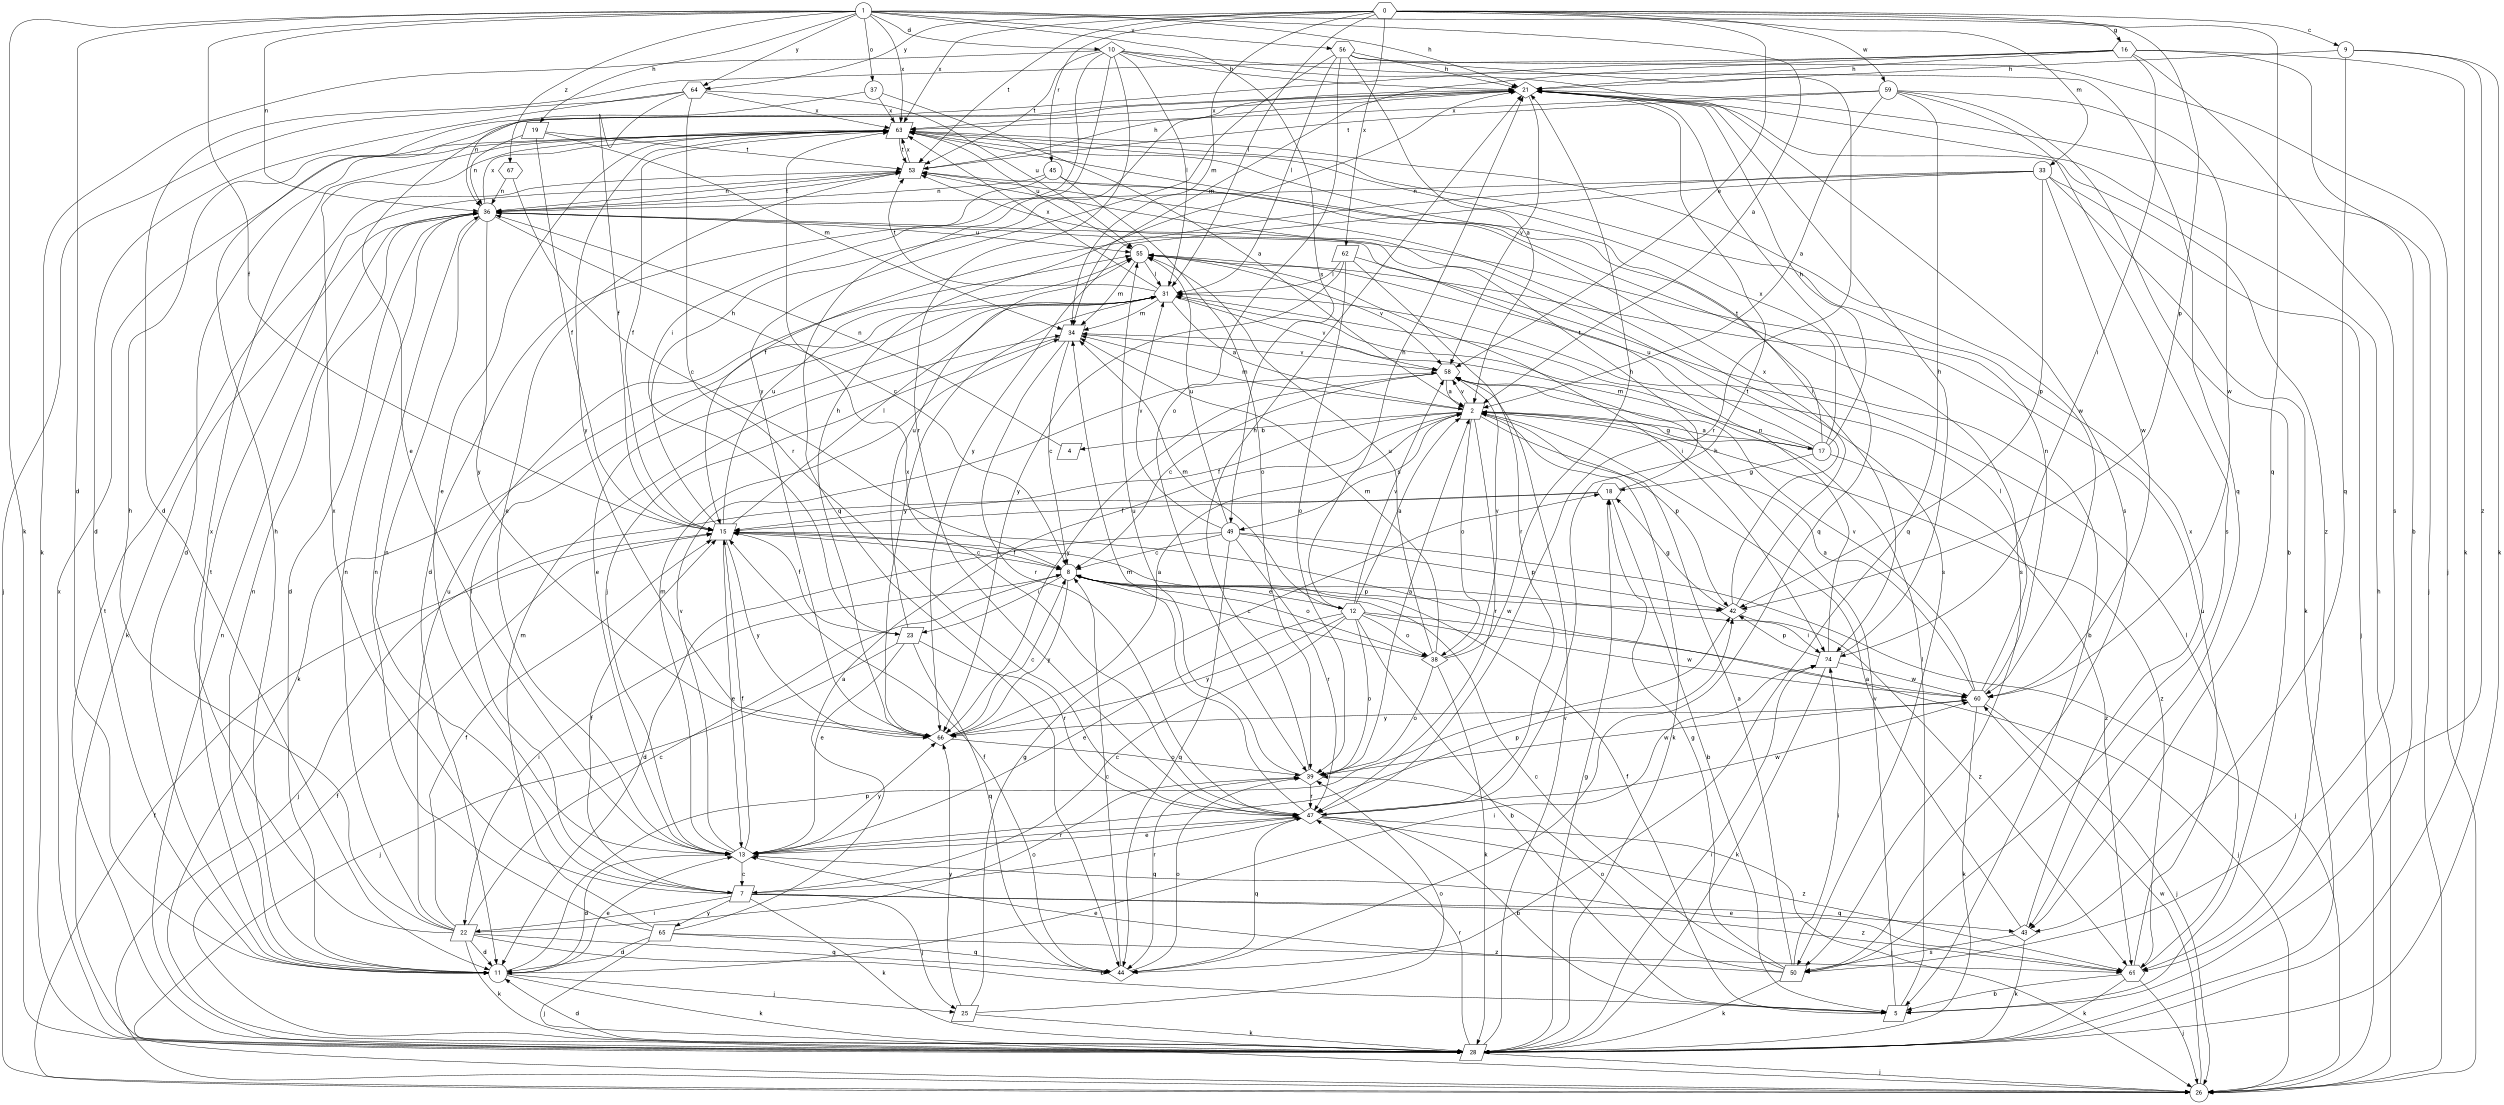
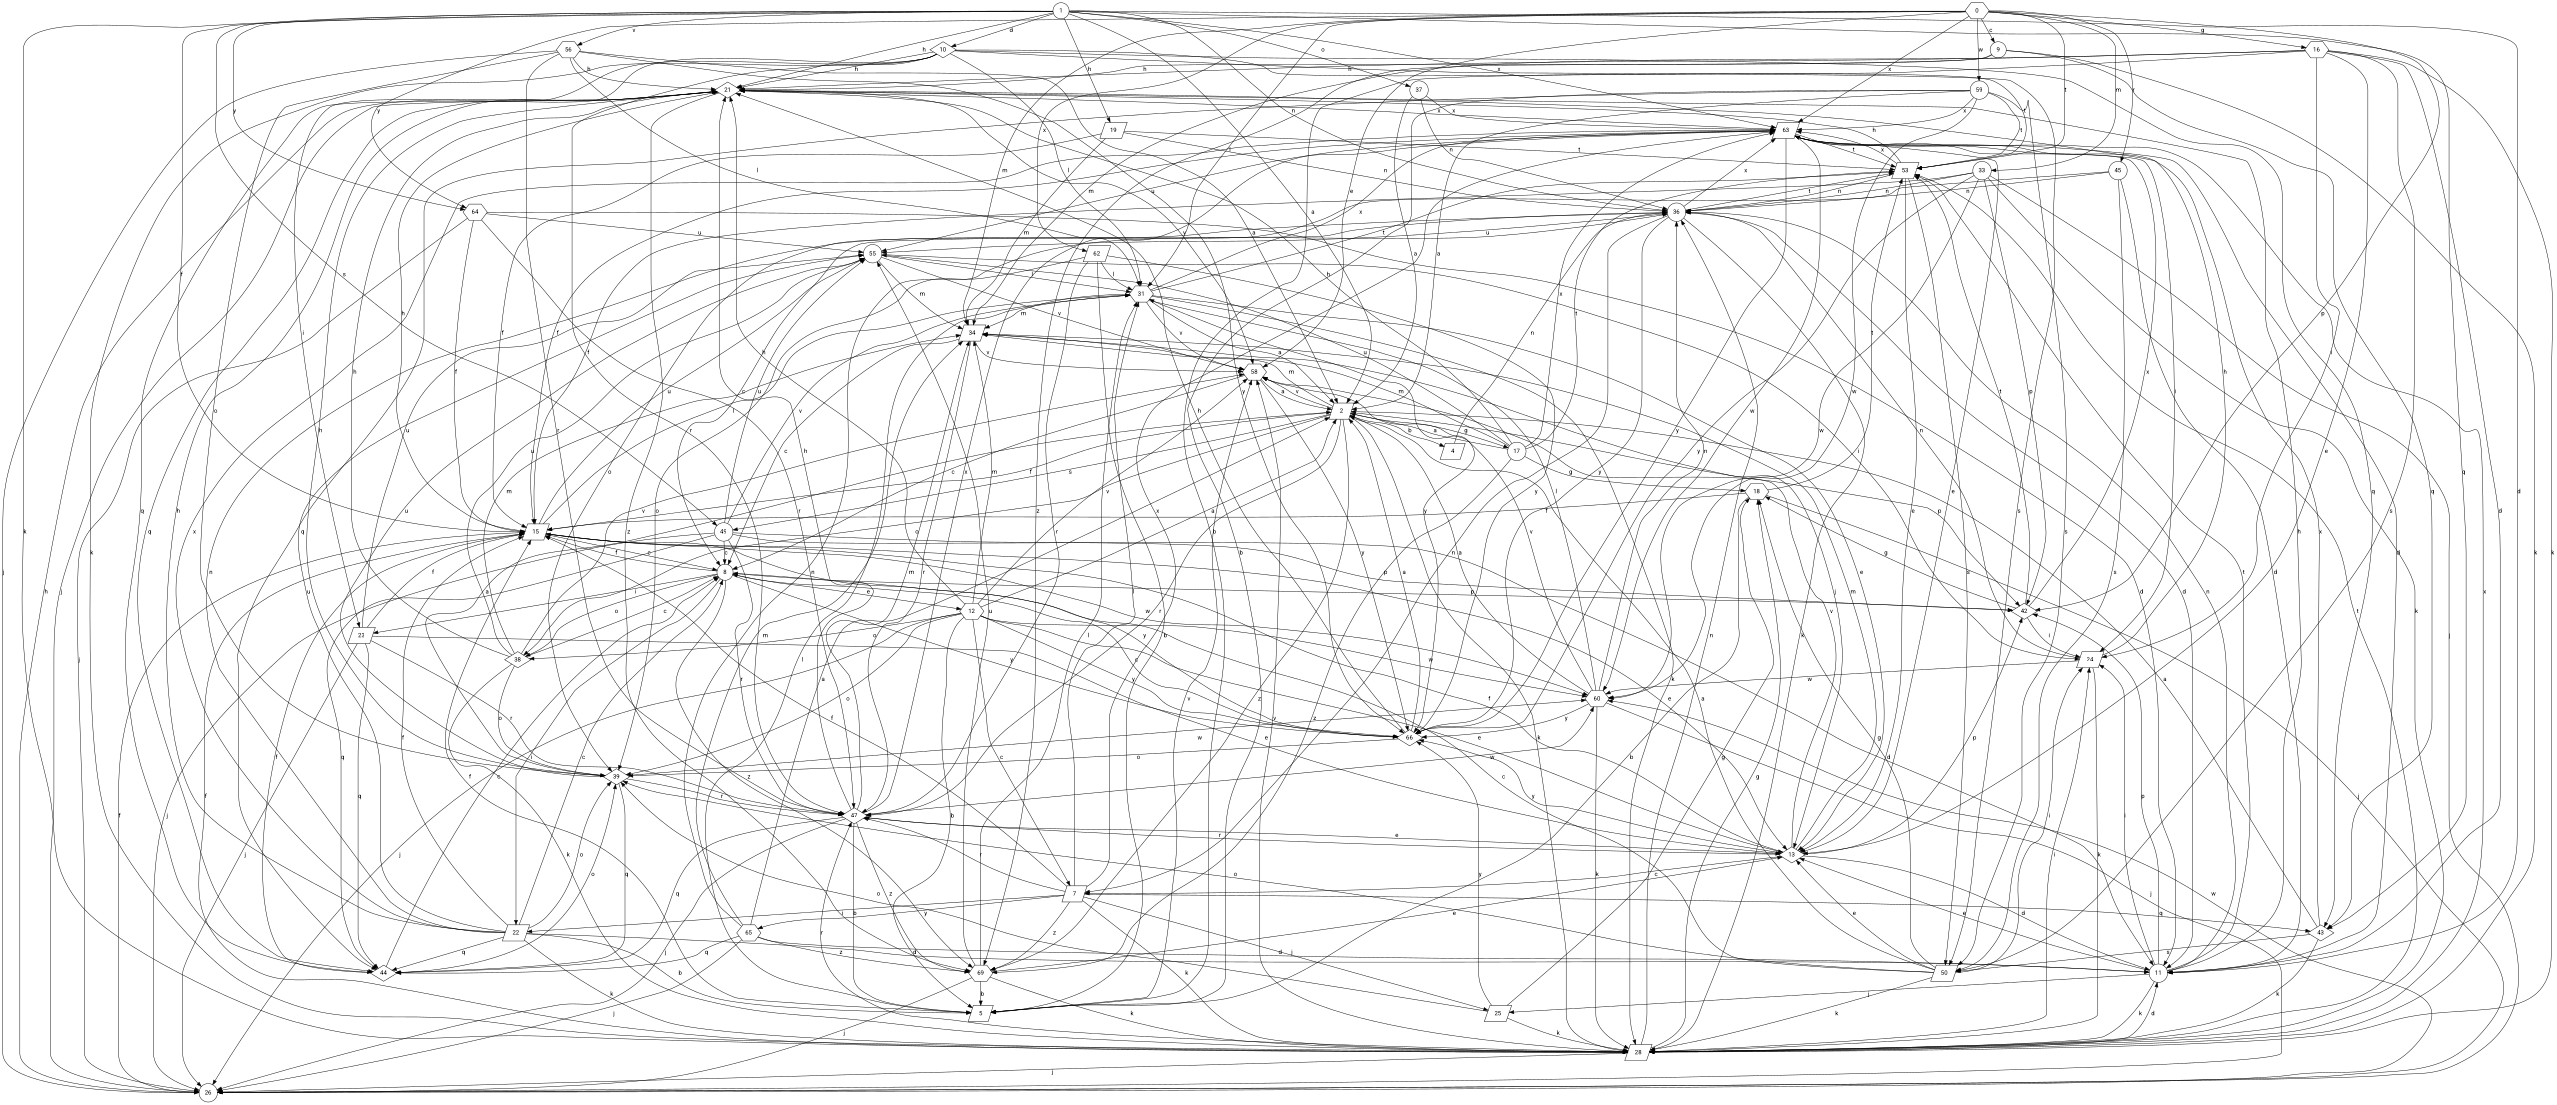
(795, 110) -> none
(511, 171) -> none
(1779, 641) -> none
(662, 933) -> (749, 933)
